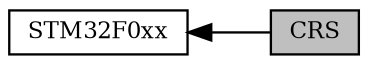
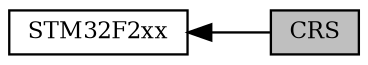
(98, 32) -> (98, 32)
